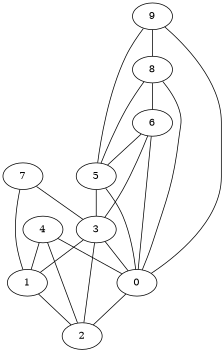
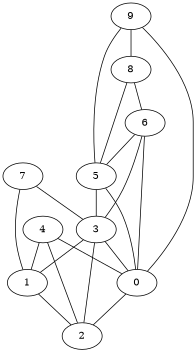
(173, 175) -> none
